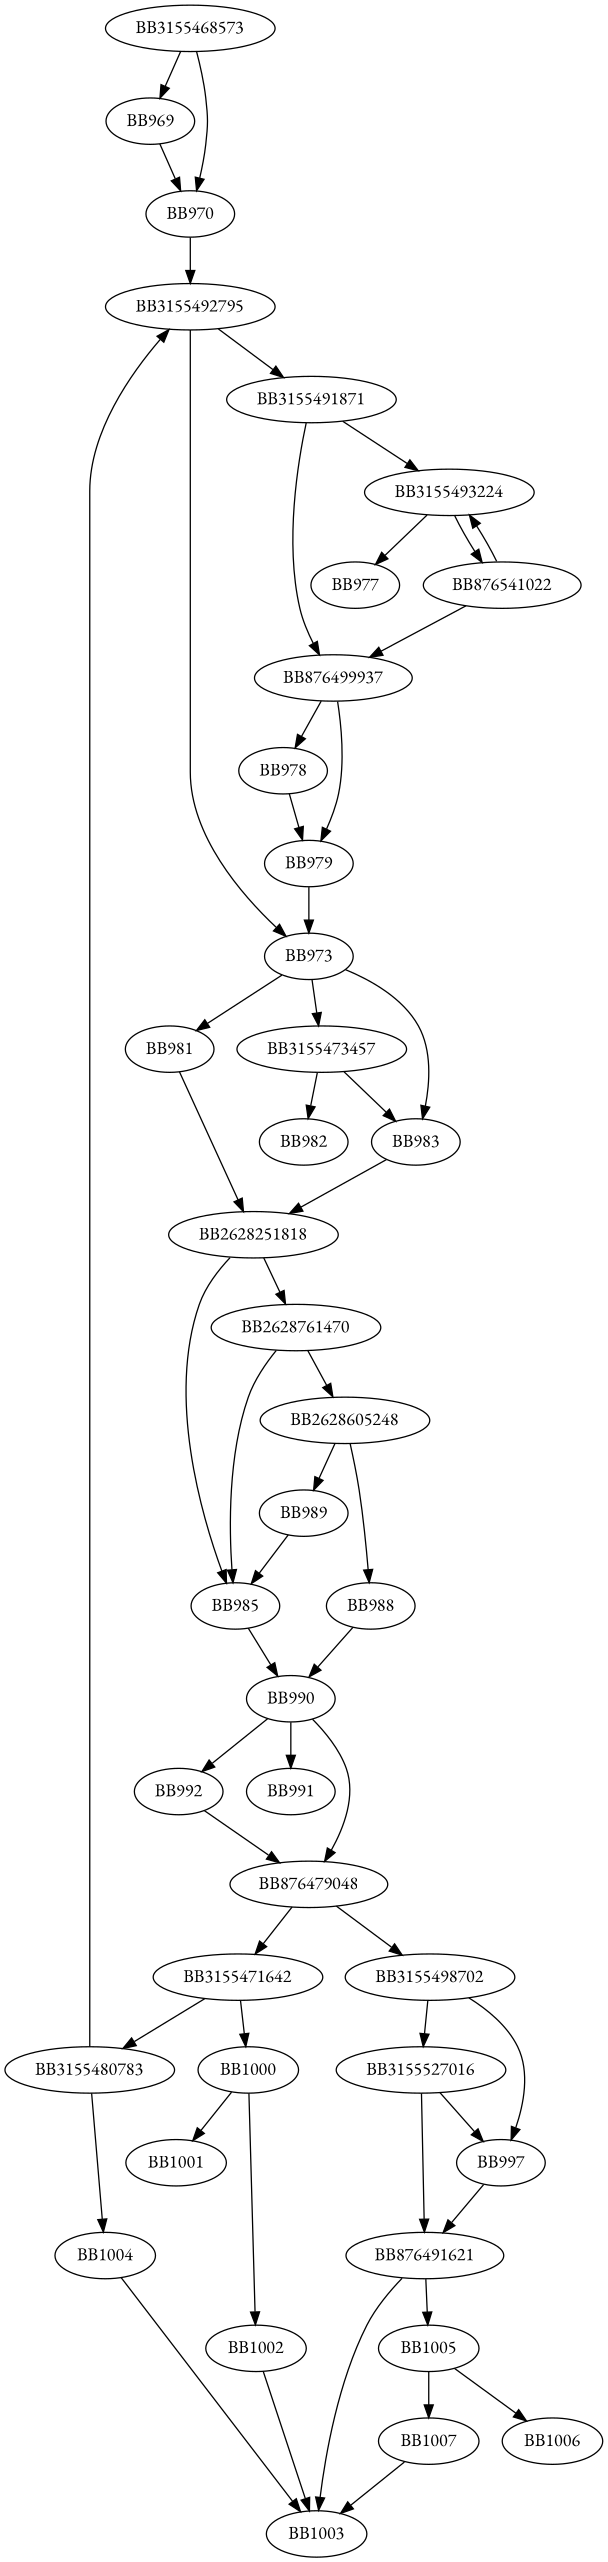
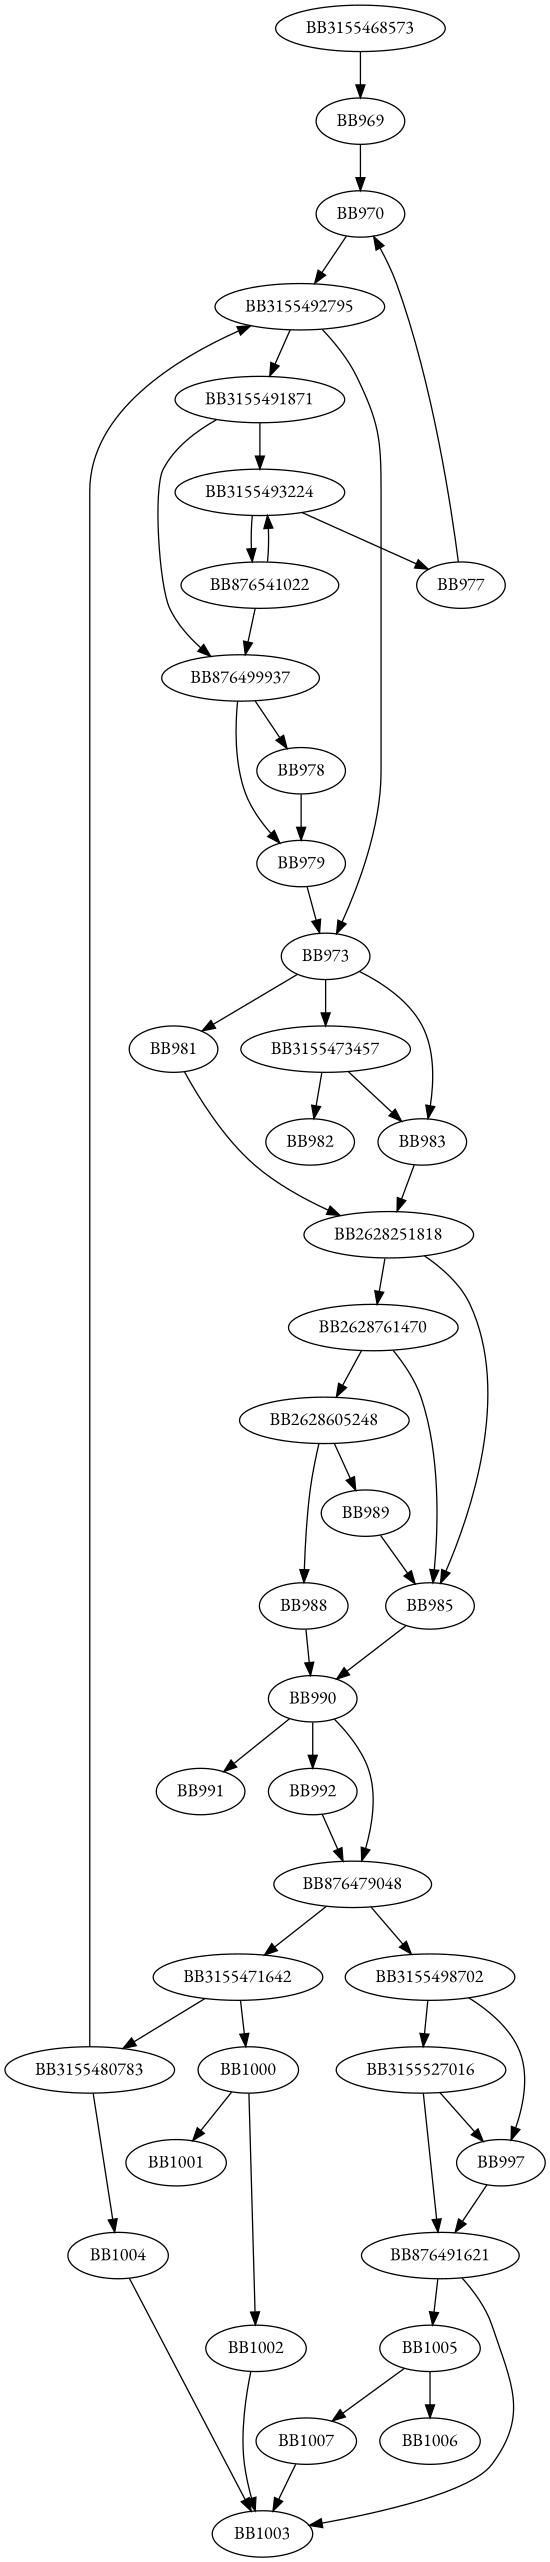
(207, 115) -> (430, 402)
